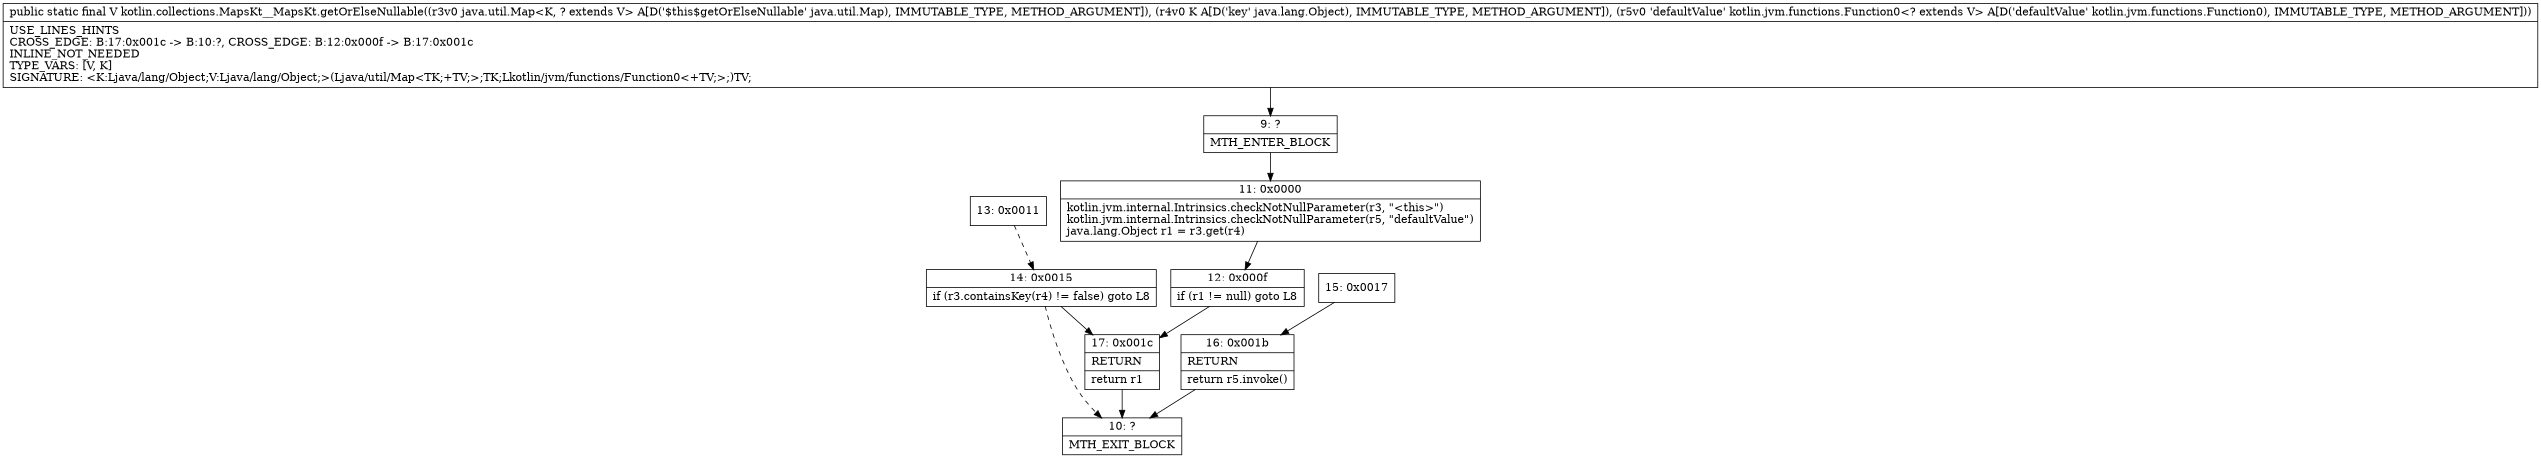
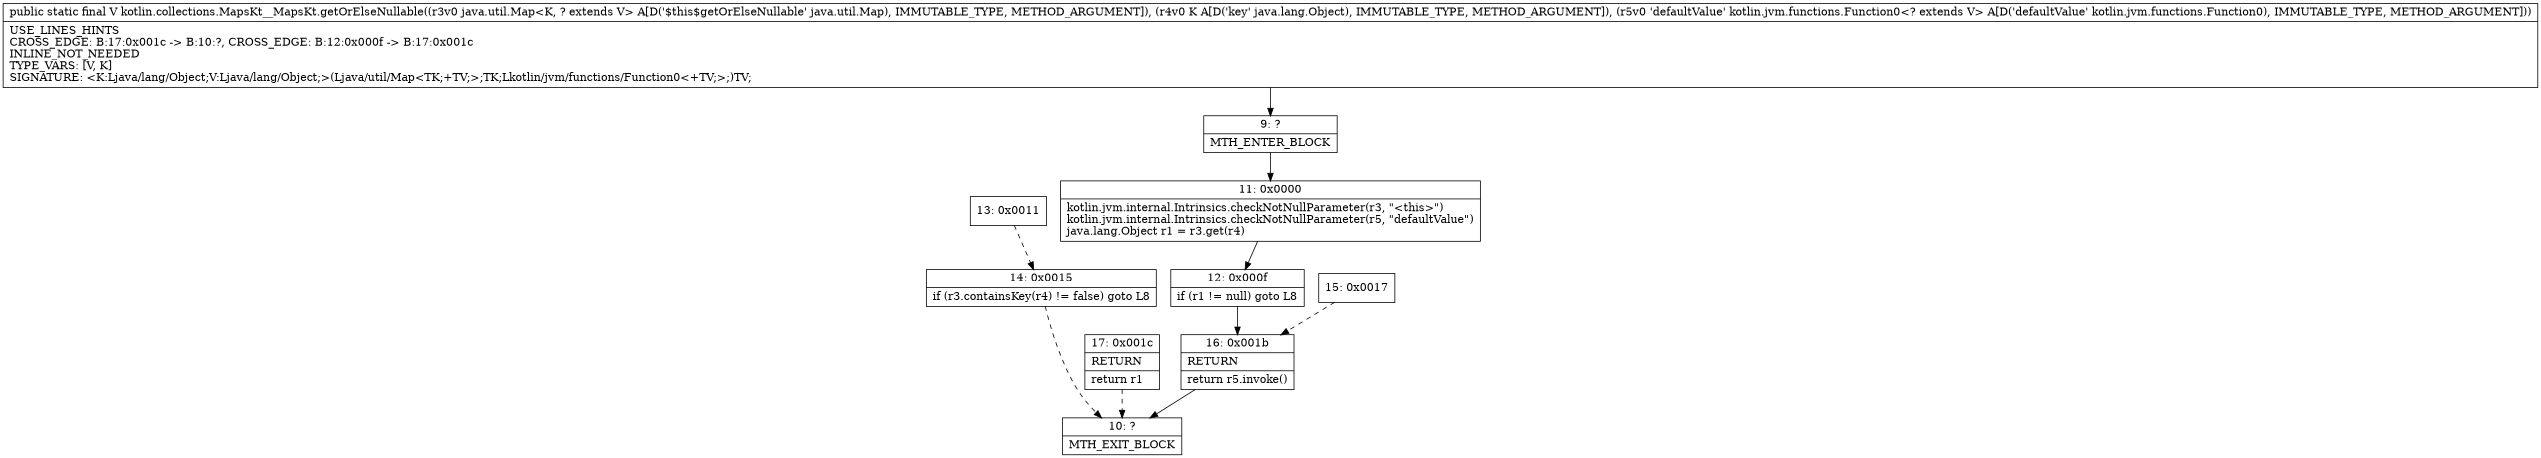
(1311, 317) -> (1311, 317)
(1074, 318) -> none
(1188, 320) -> (1238, 317)
(1122, 400) -> (1122, 400)
